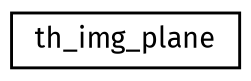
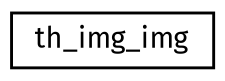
(126, 40) -> (113, 40)
